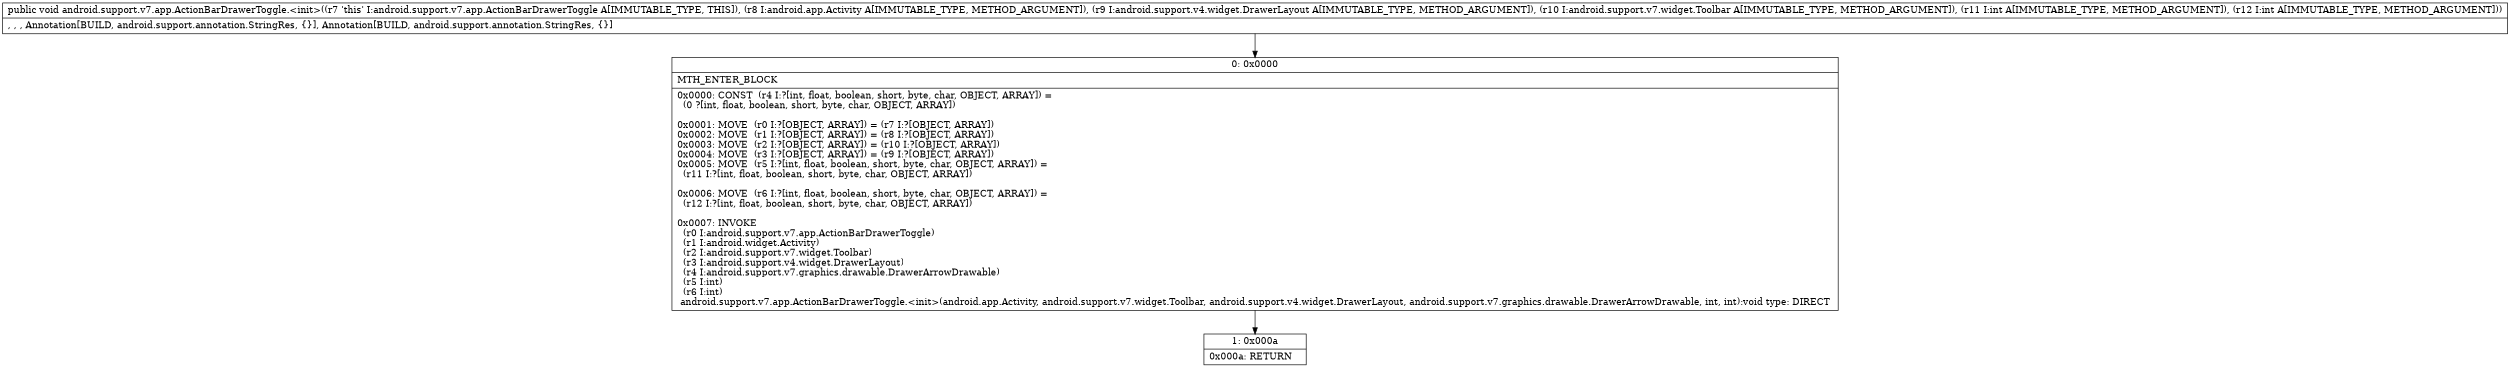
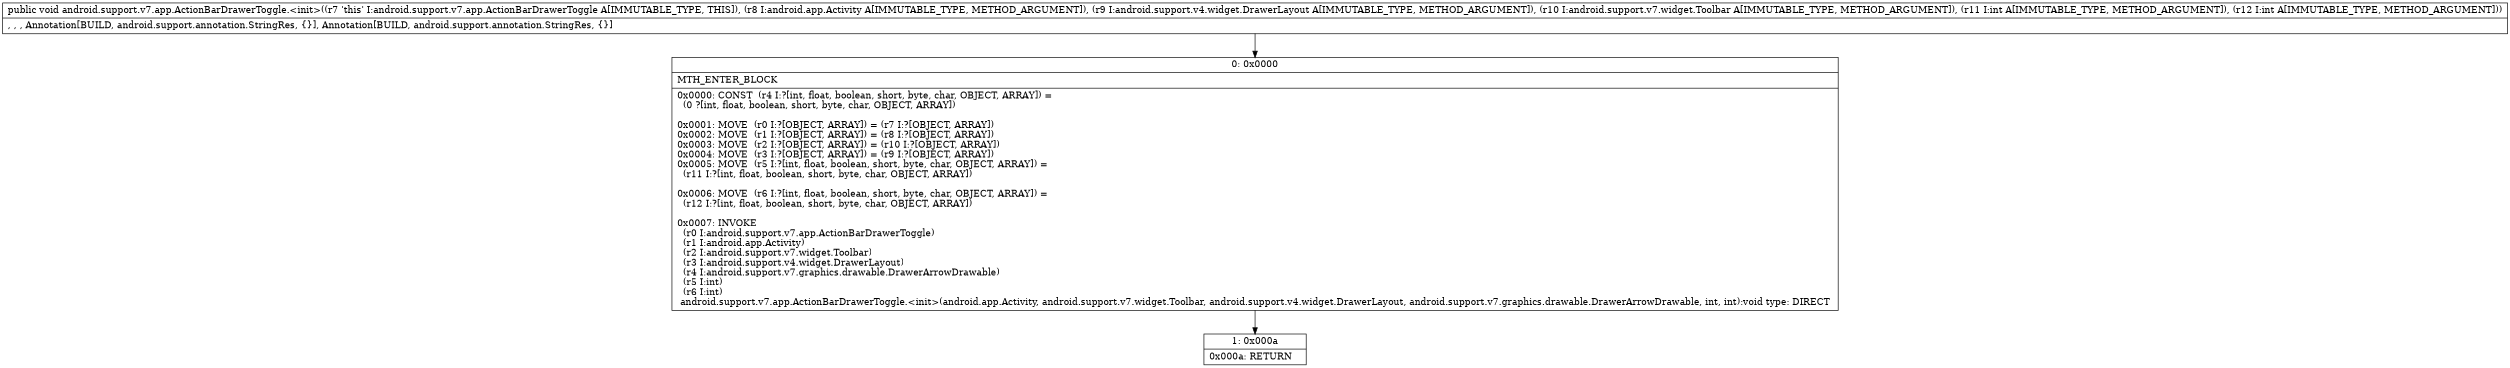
(748, 243) -> (741, 243)
